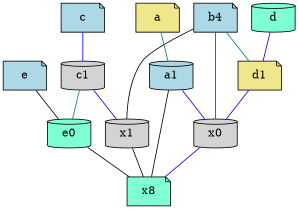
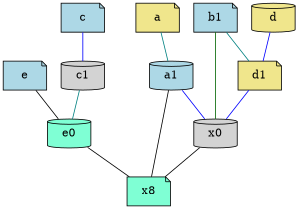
(216, 18) -> (216, 18)
(273, 18) -> (273, 18)
(127, 133) -> none
(182, 162) -> (182, 162)
